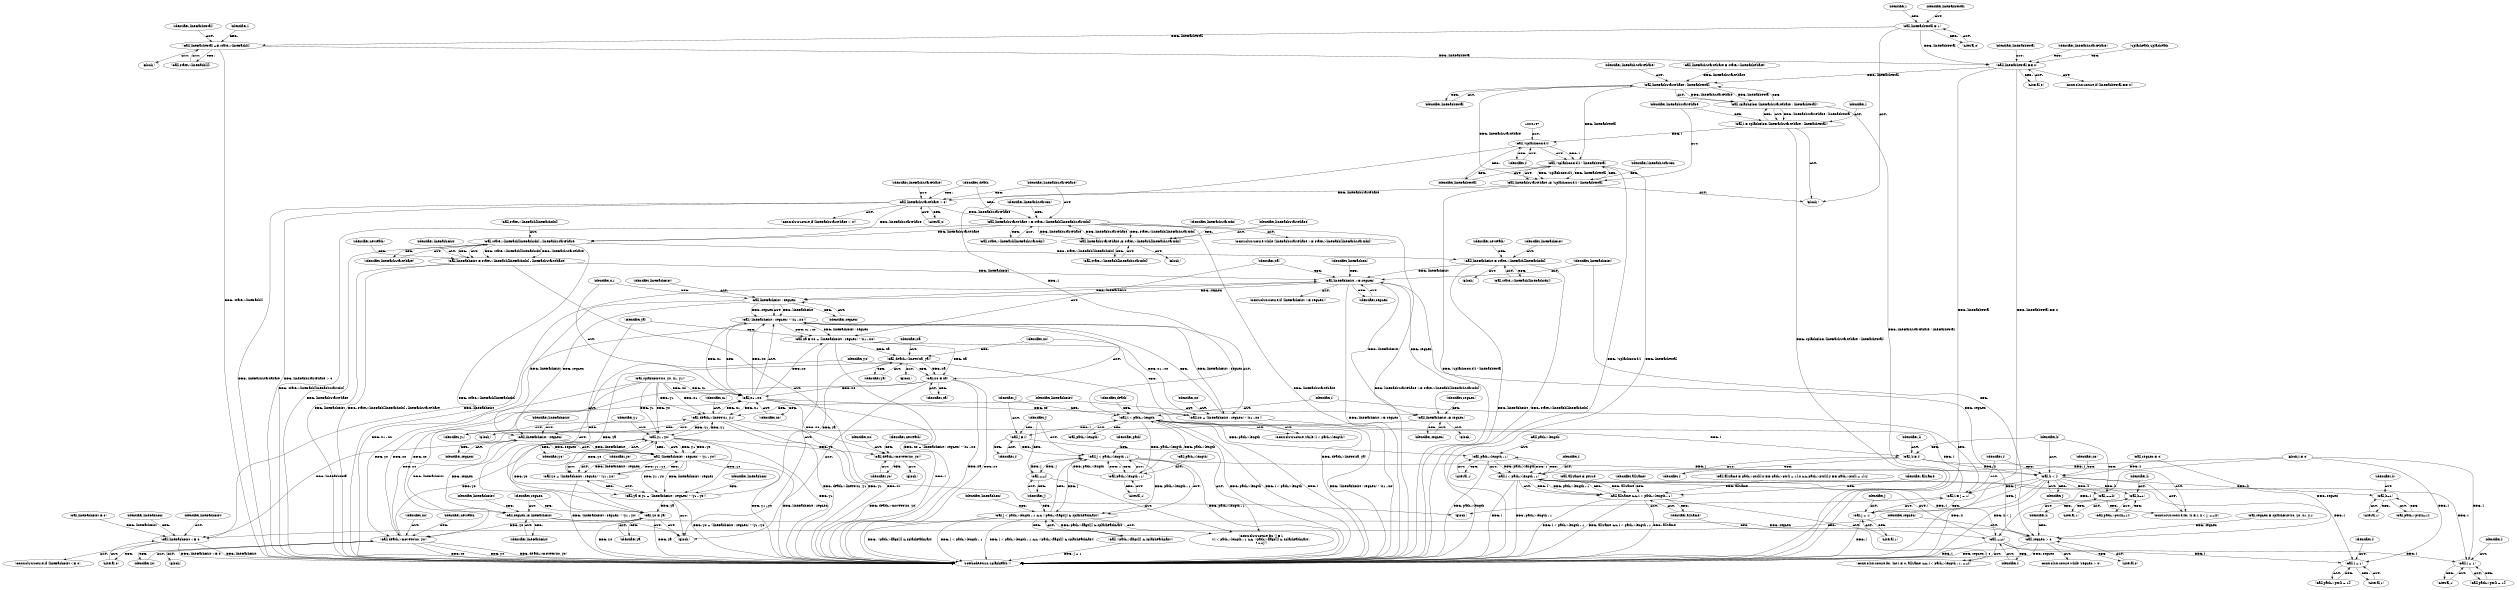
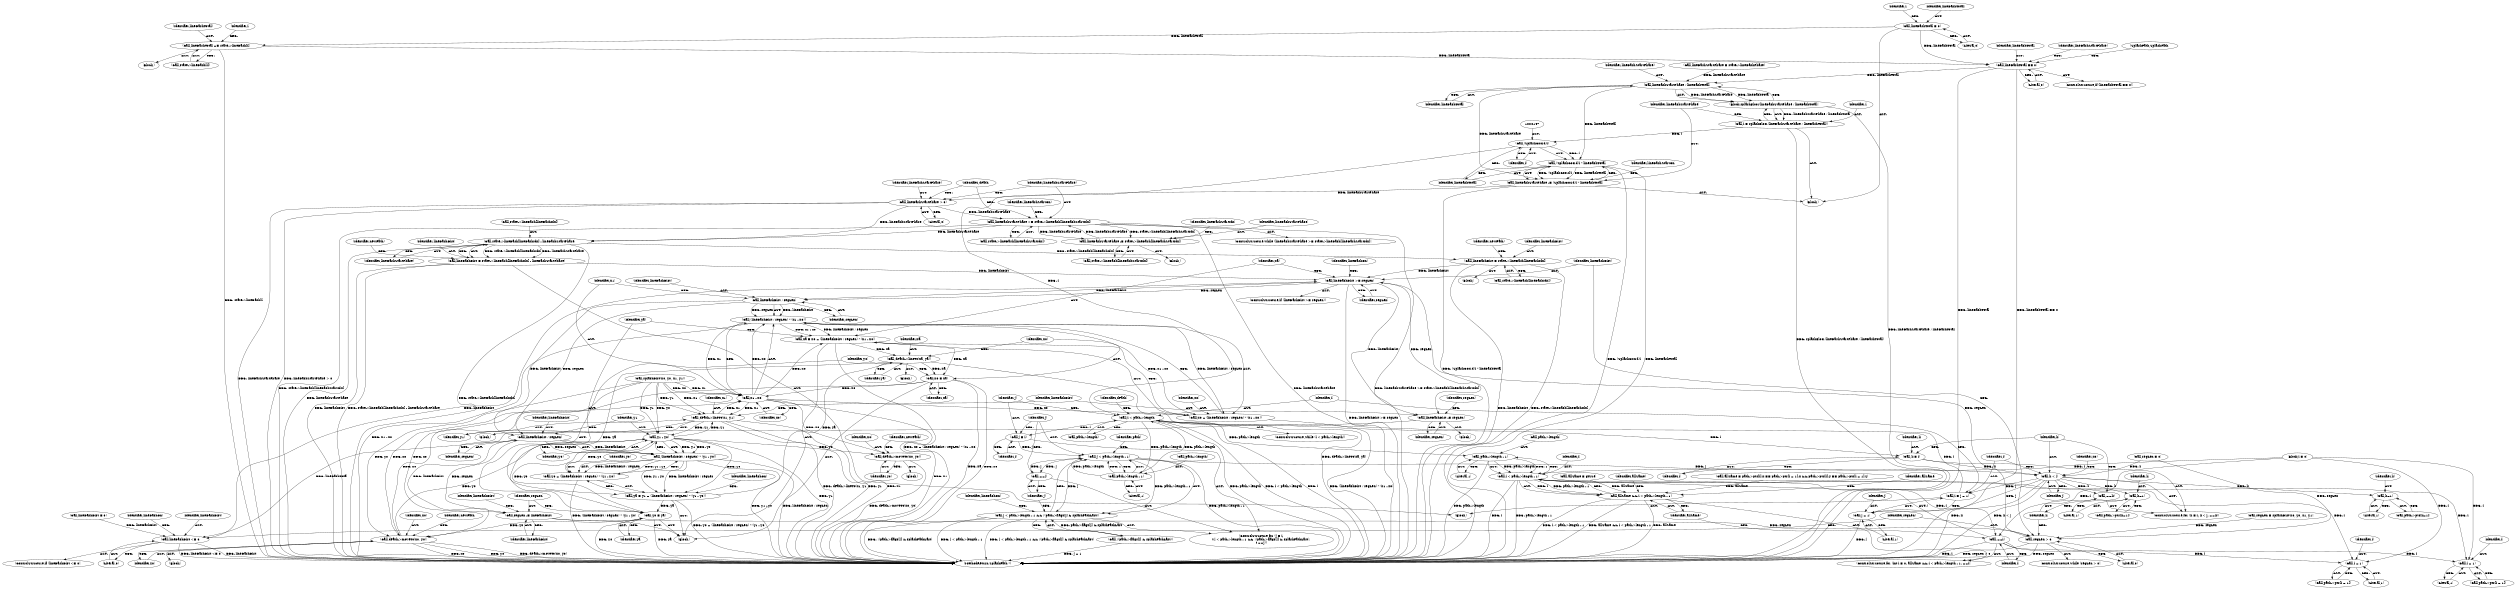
(1922, 26) -> (1922, 26)
(1775, 105) -> (1775, 105)
(819, 222) -> none
(1273, 426) -> (1044, 351)
(941, 477) -> (941, 477)
(2114, 506) -> (2114, 506)
